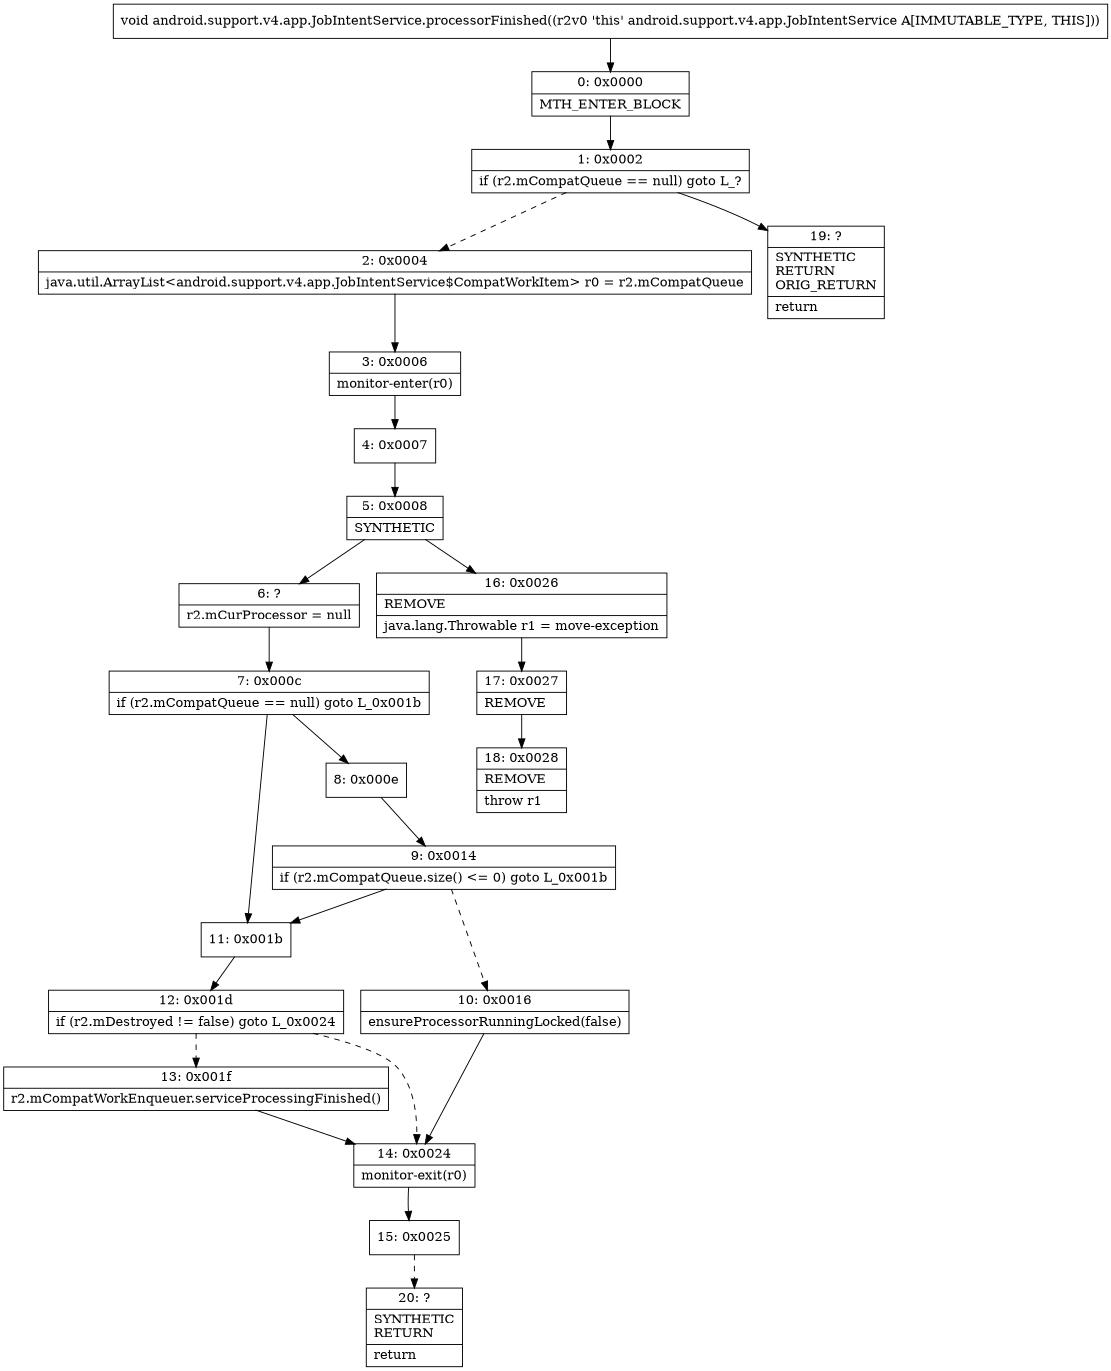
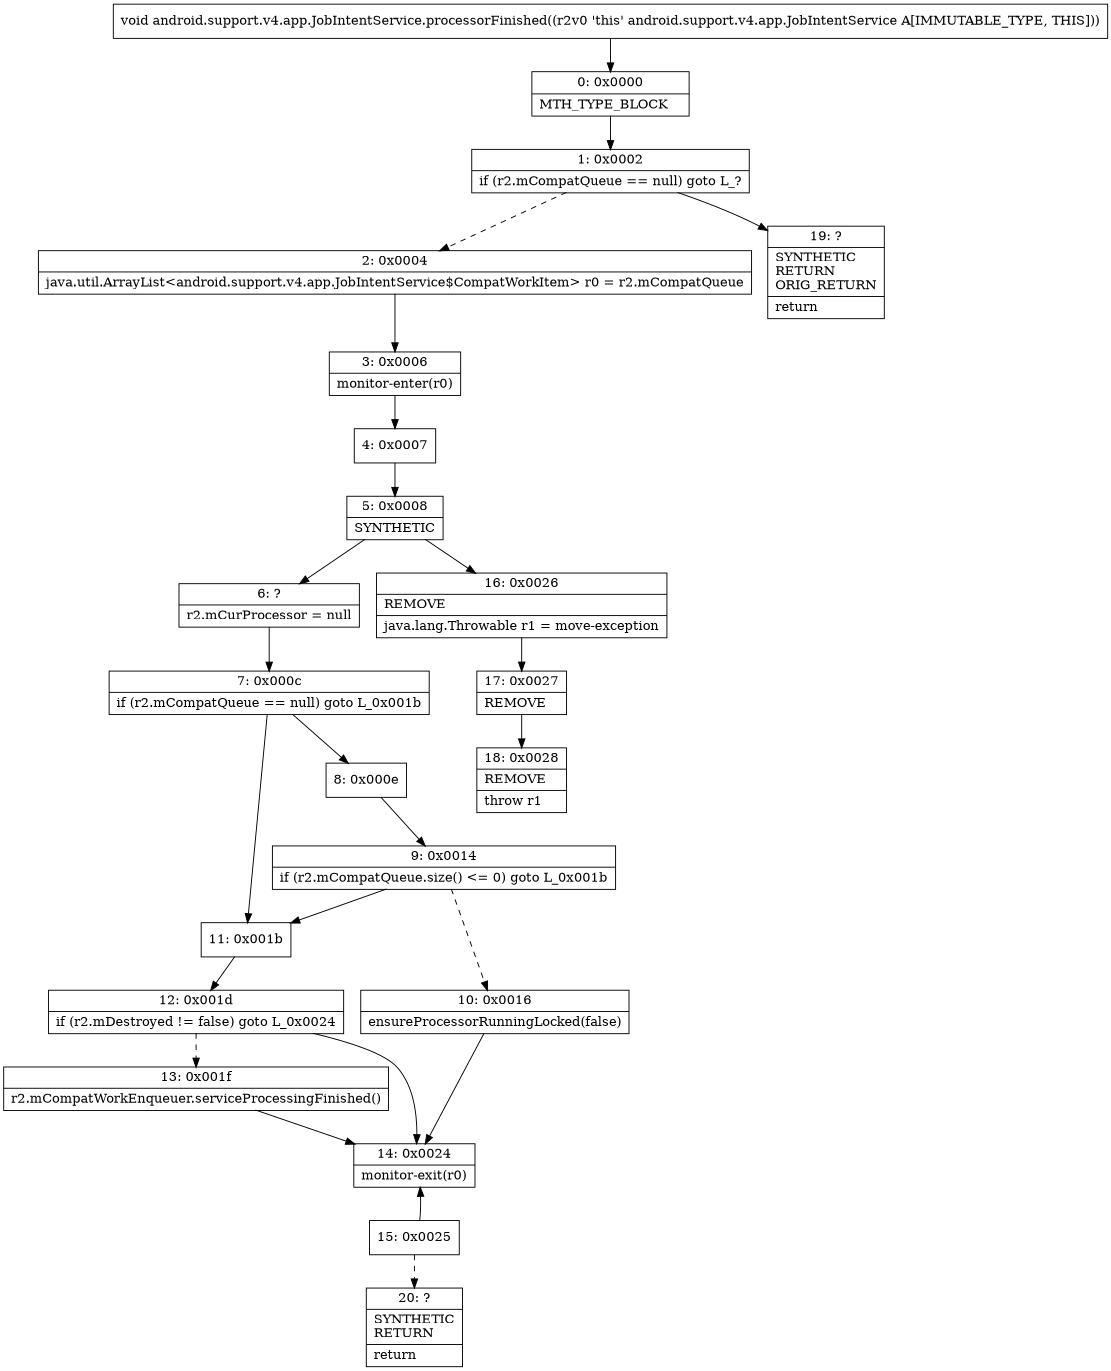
(610, 105) -> (604, 105)
(389, 1061) -> (389, 1061)
(408, 1199) -> (421, 1209)
